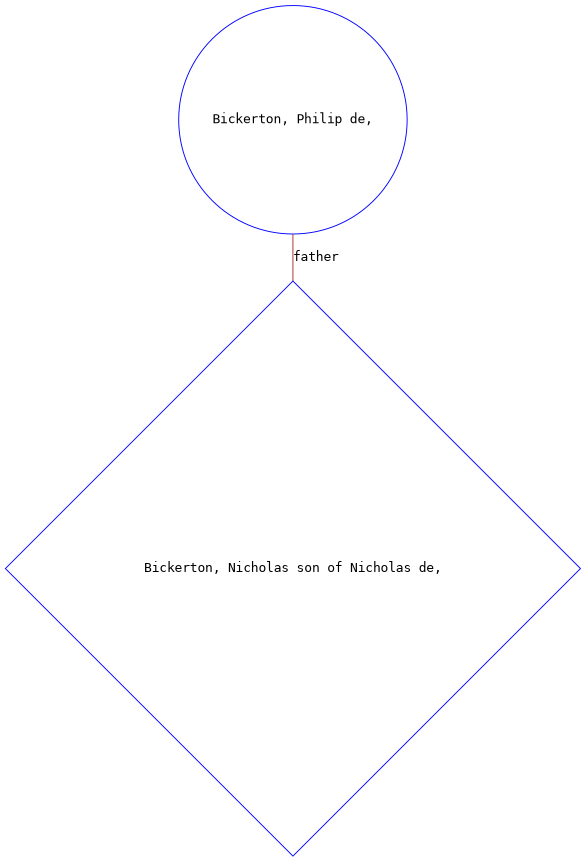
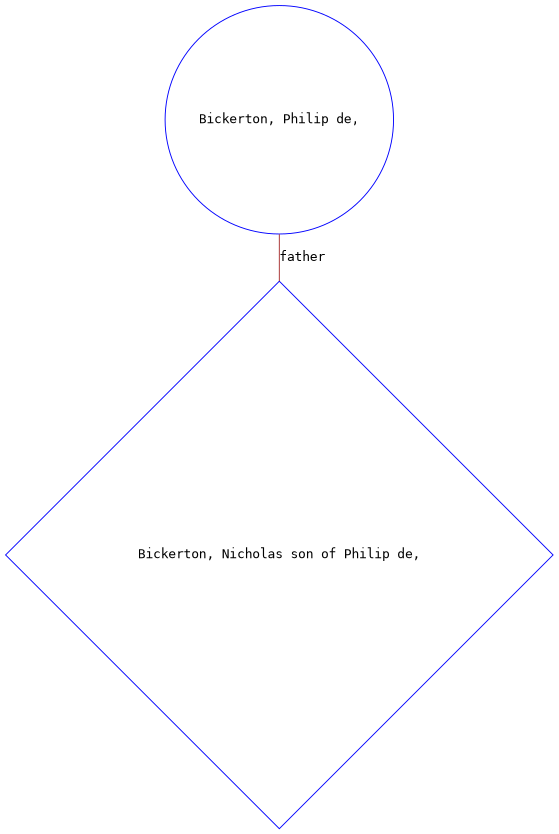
(293, 569) -> (279, 555)
